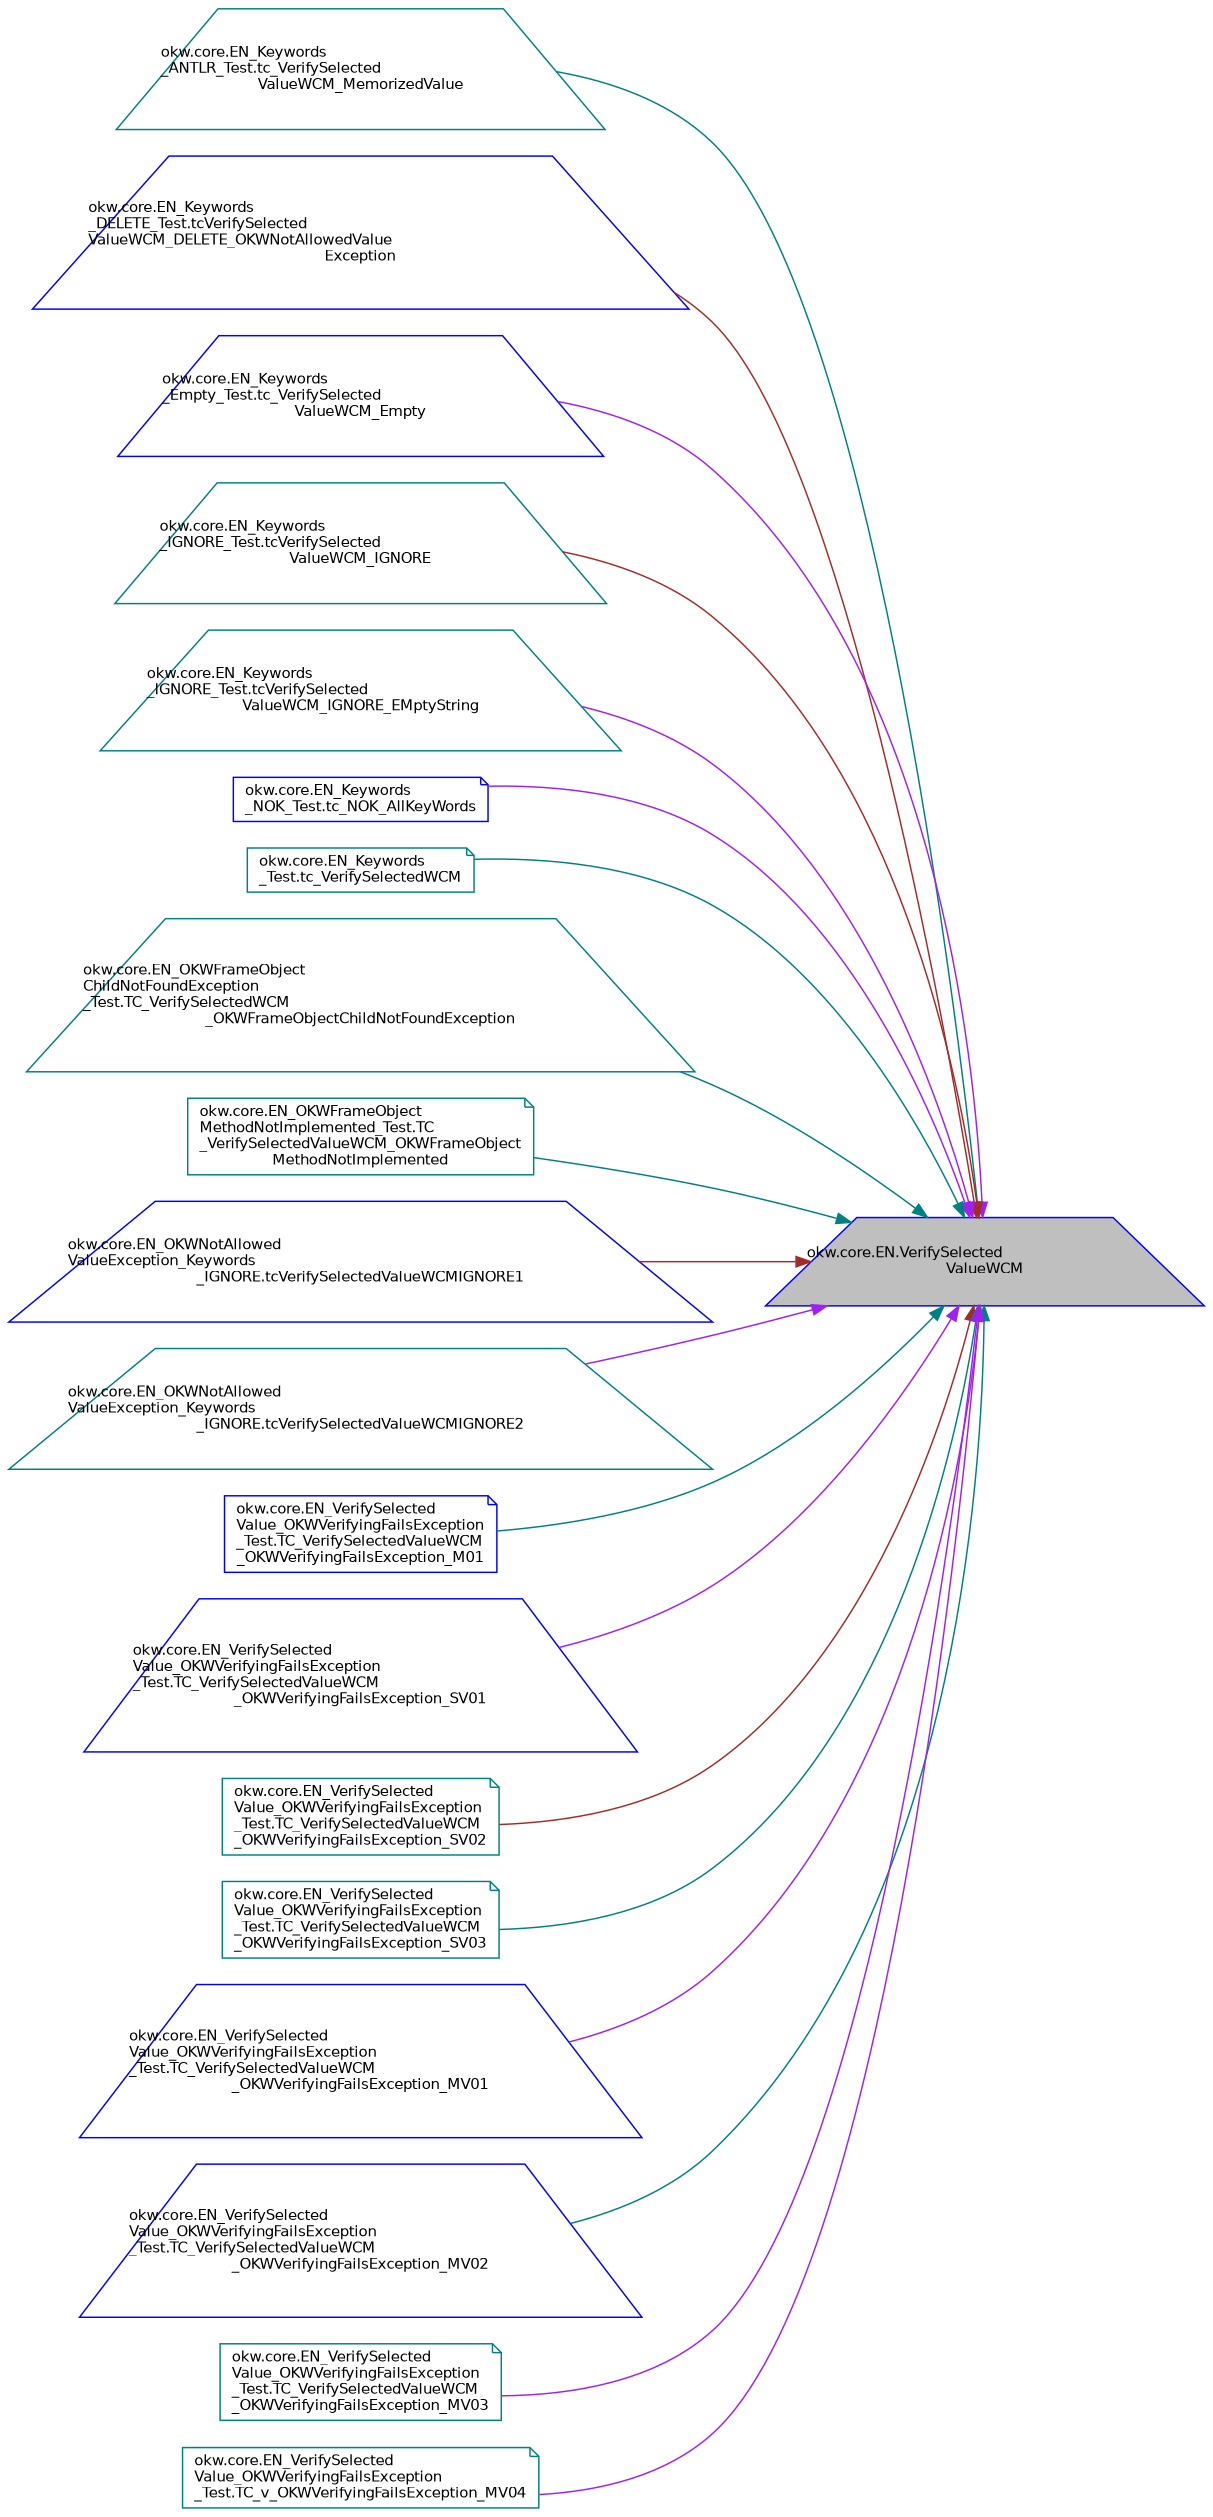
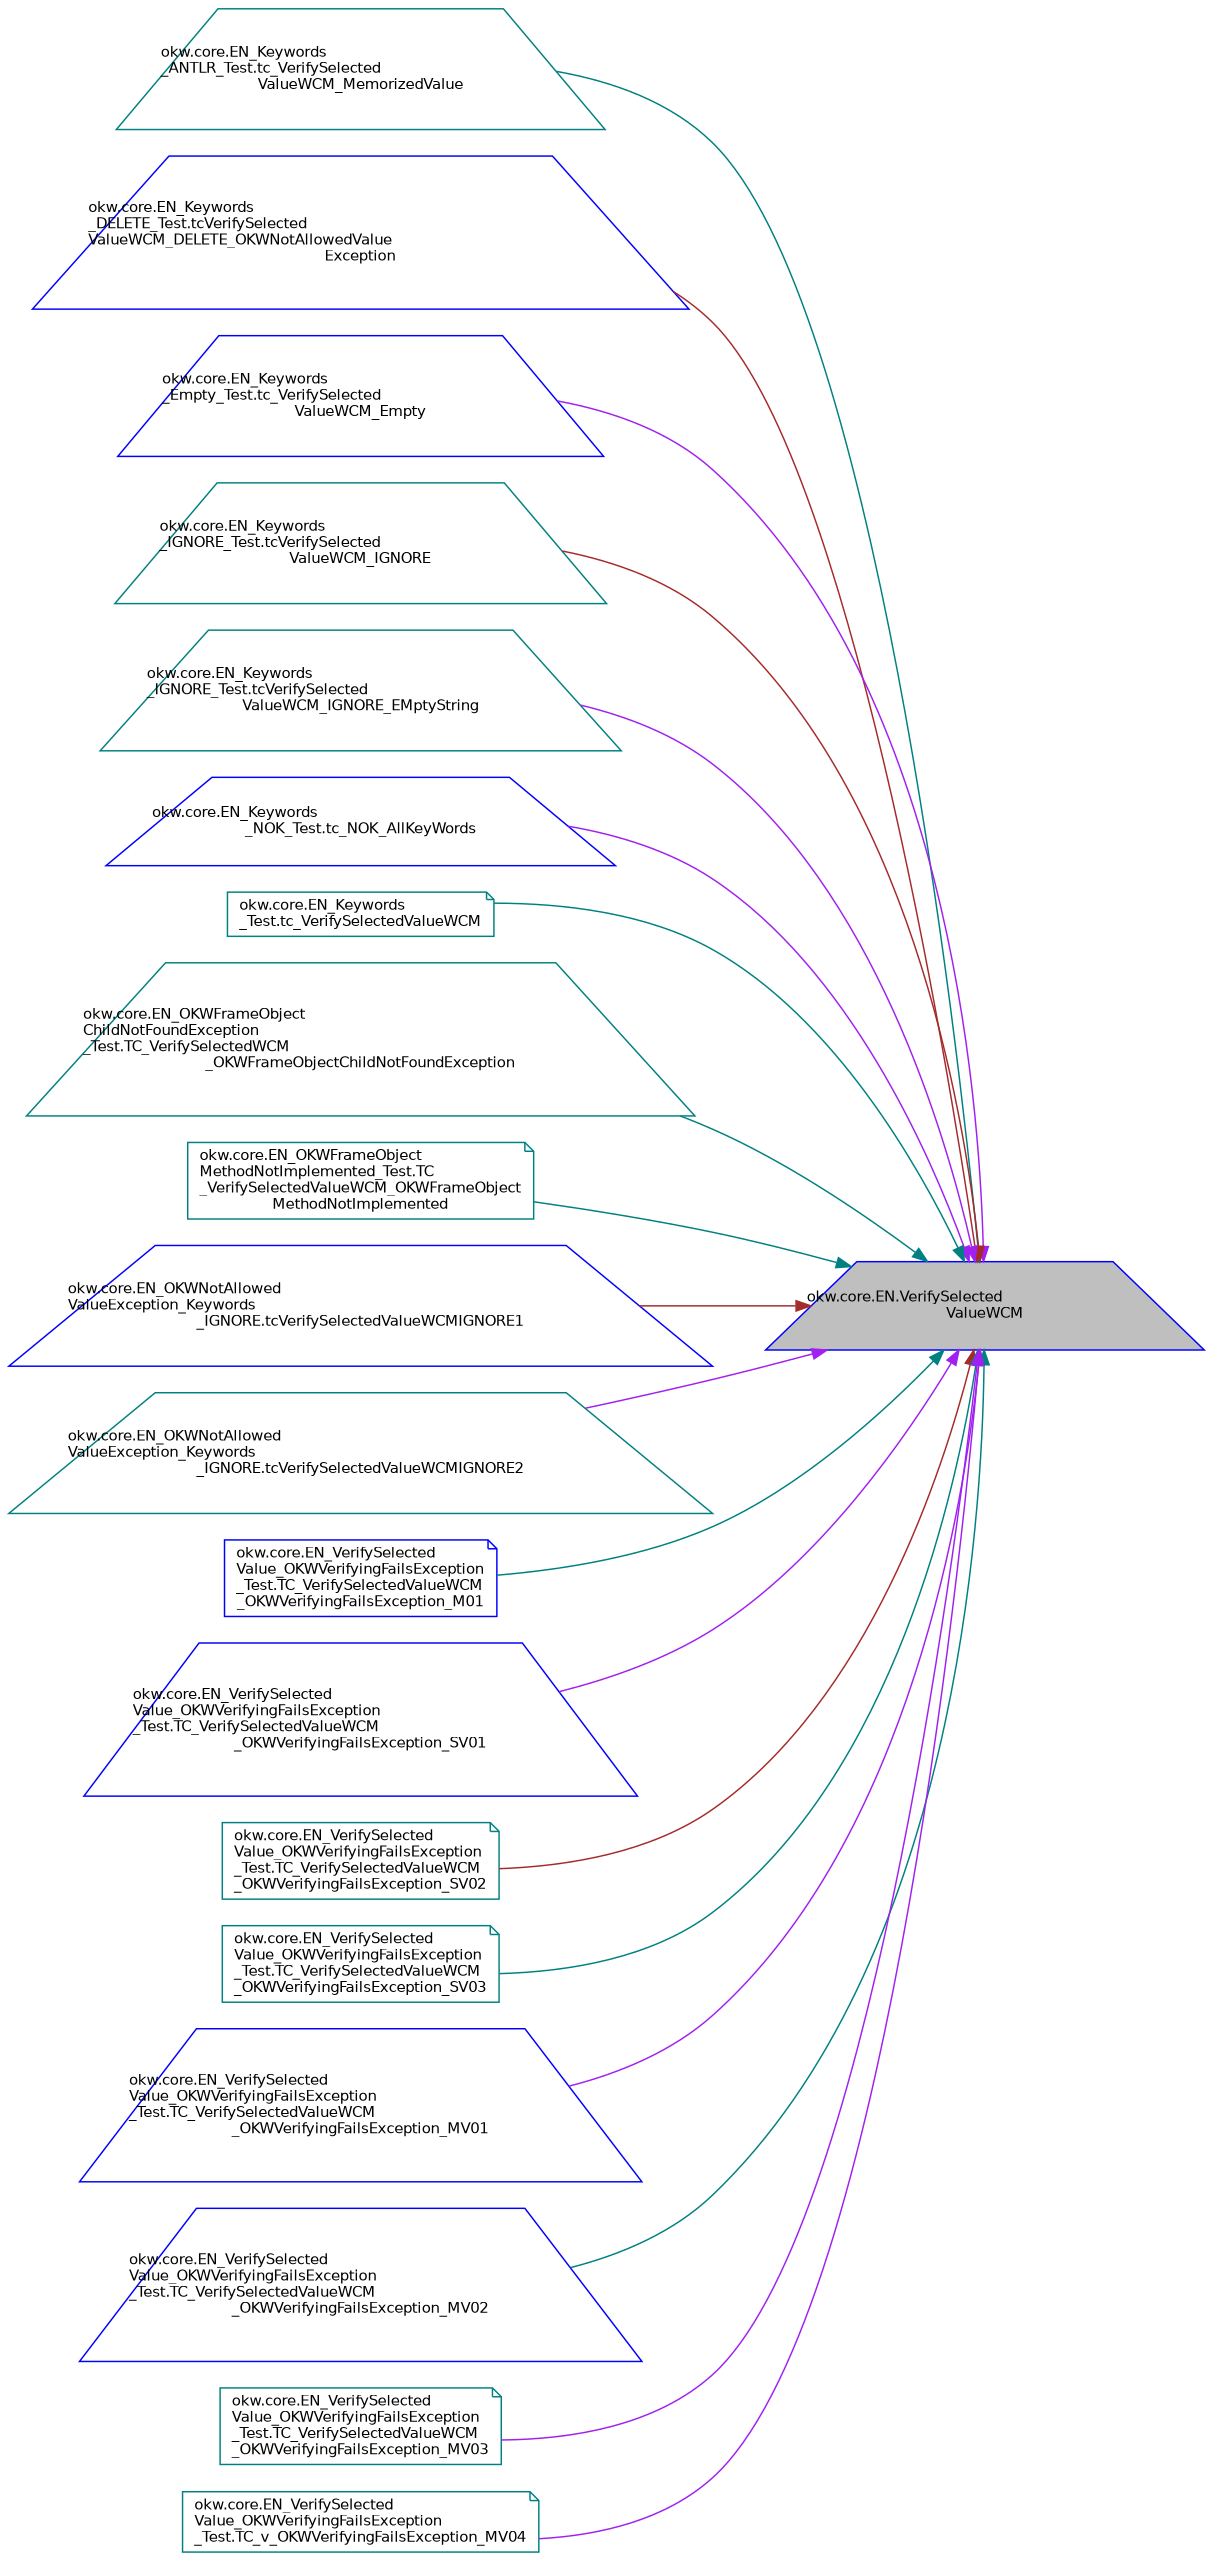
(361, 799) -> (361, 822)
(361, 870) -> (361, 914)
